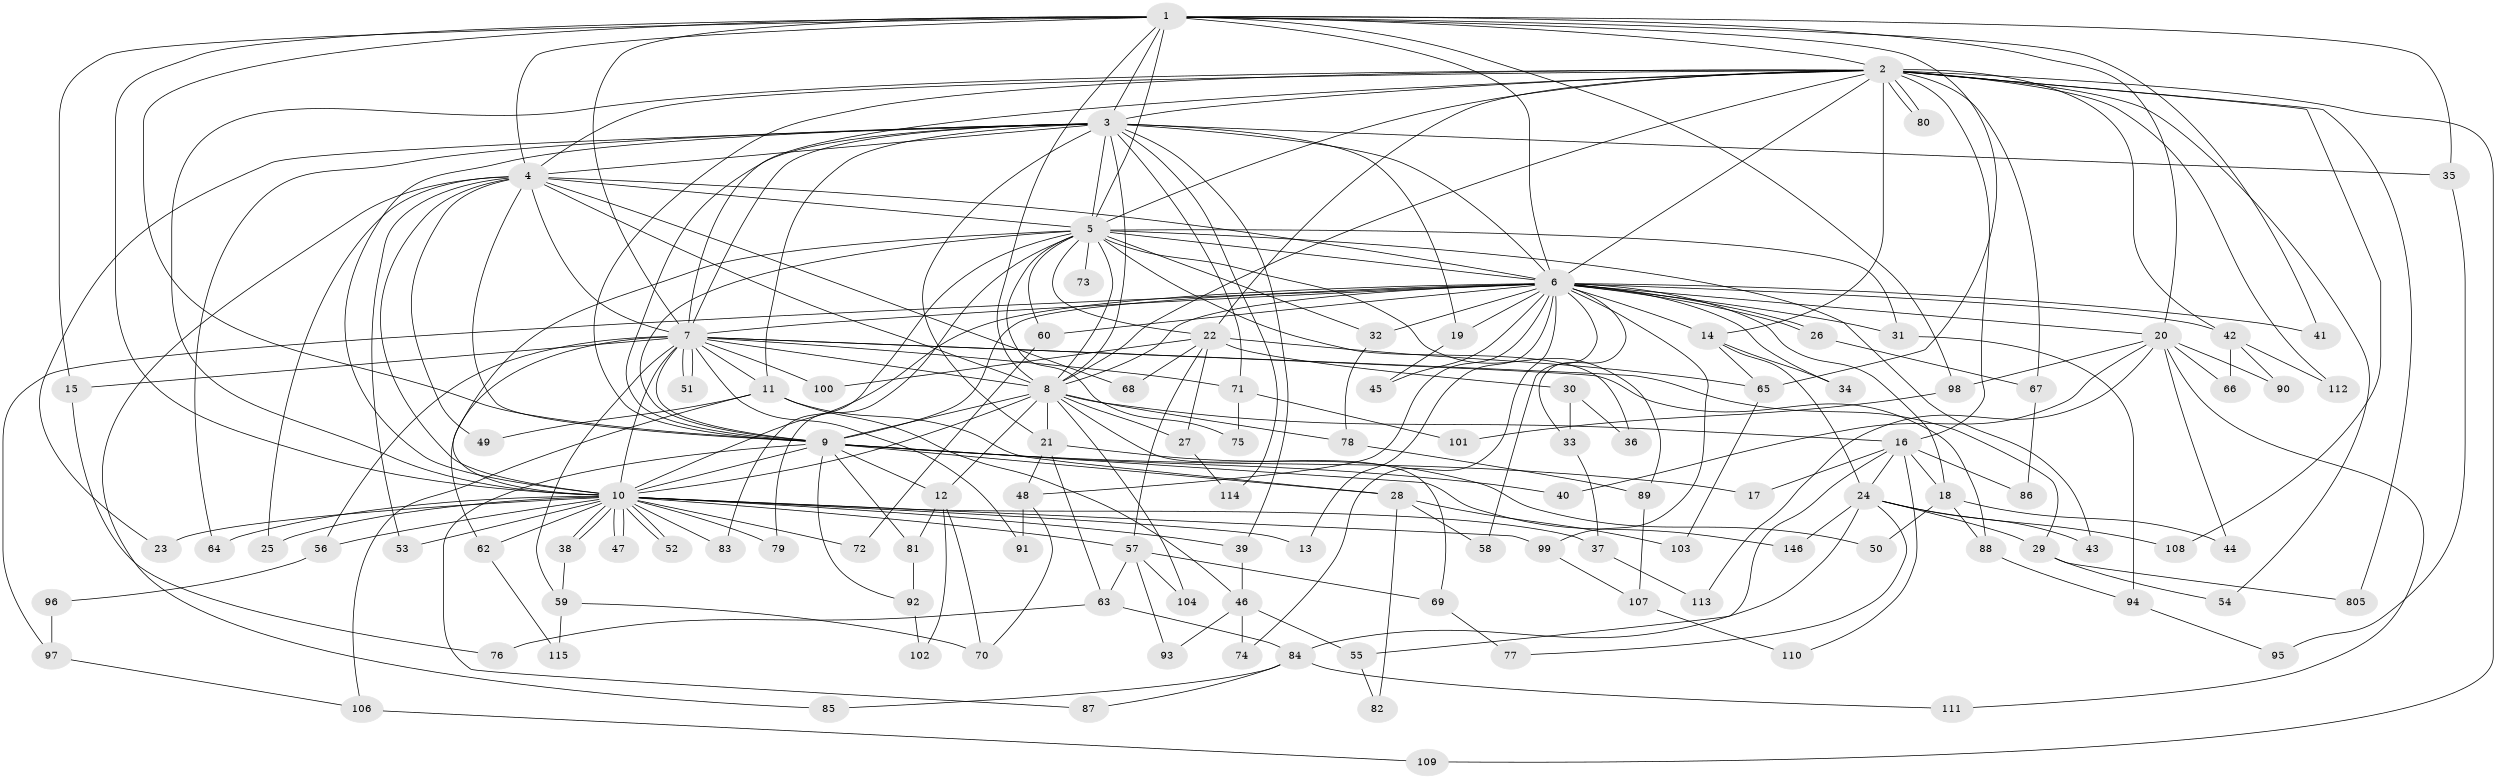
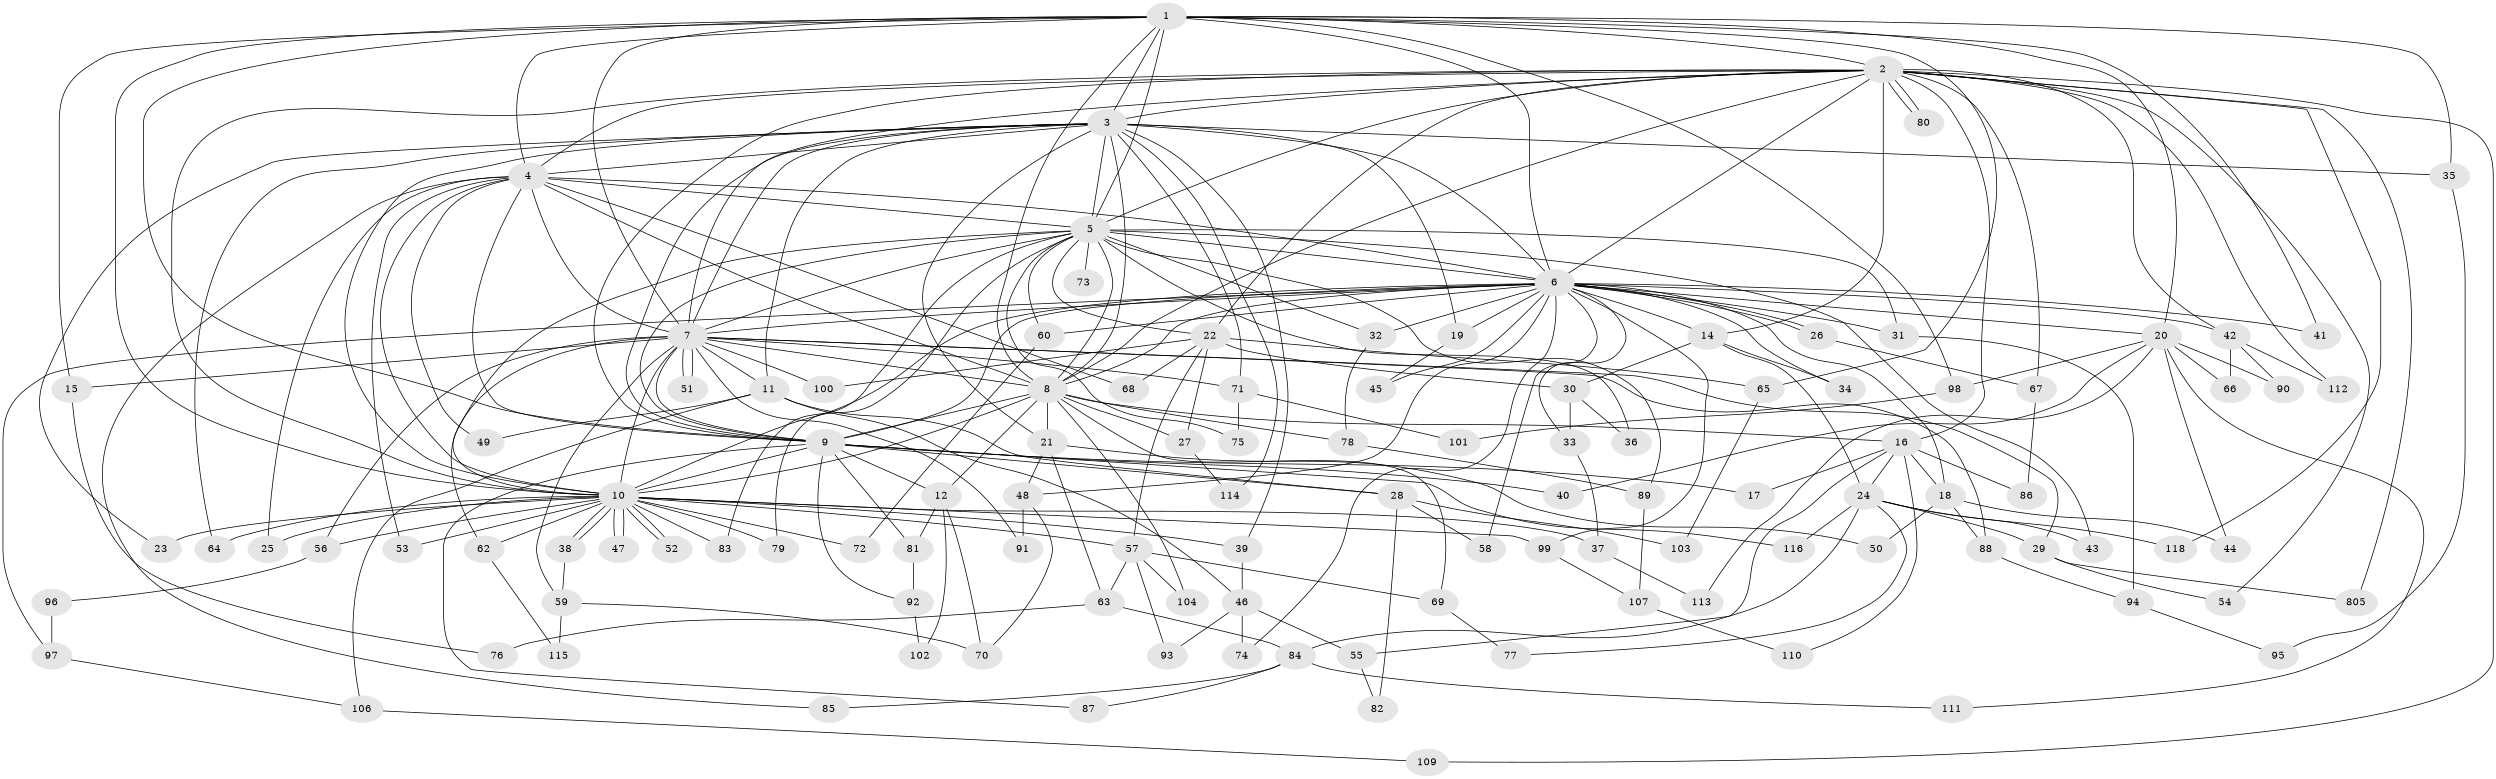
none -> (886, 273)
(1736, 363) -> (1639, 363)
(1306, 549) -> none
(1794, 549) -> (1794, 549)
(2176, 549) -> (2176, 549)
